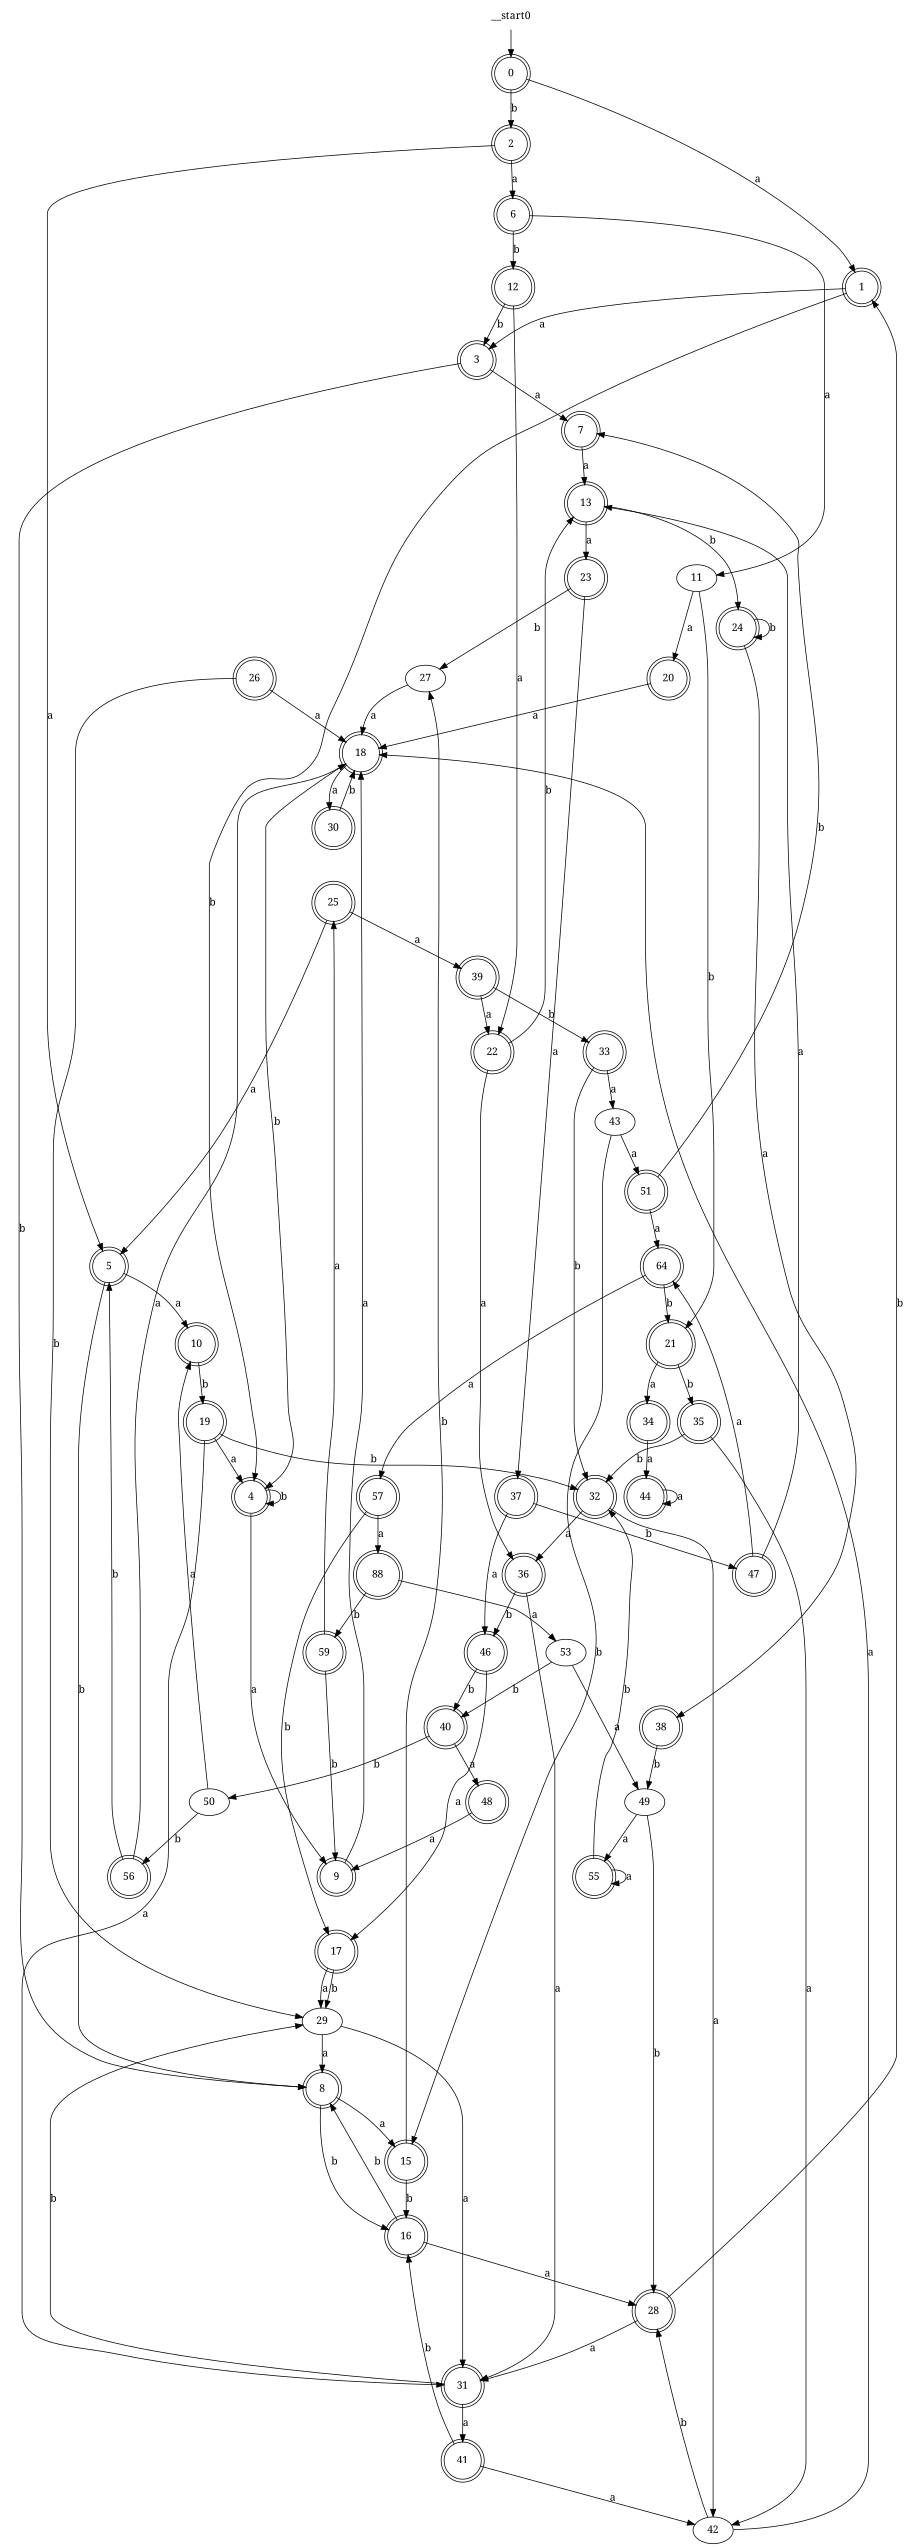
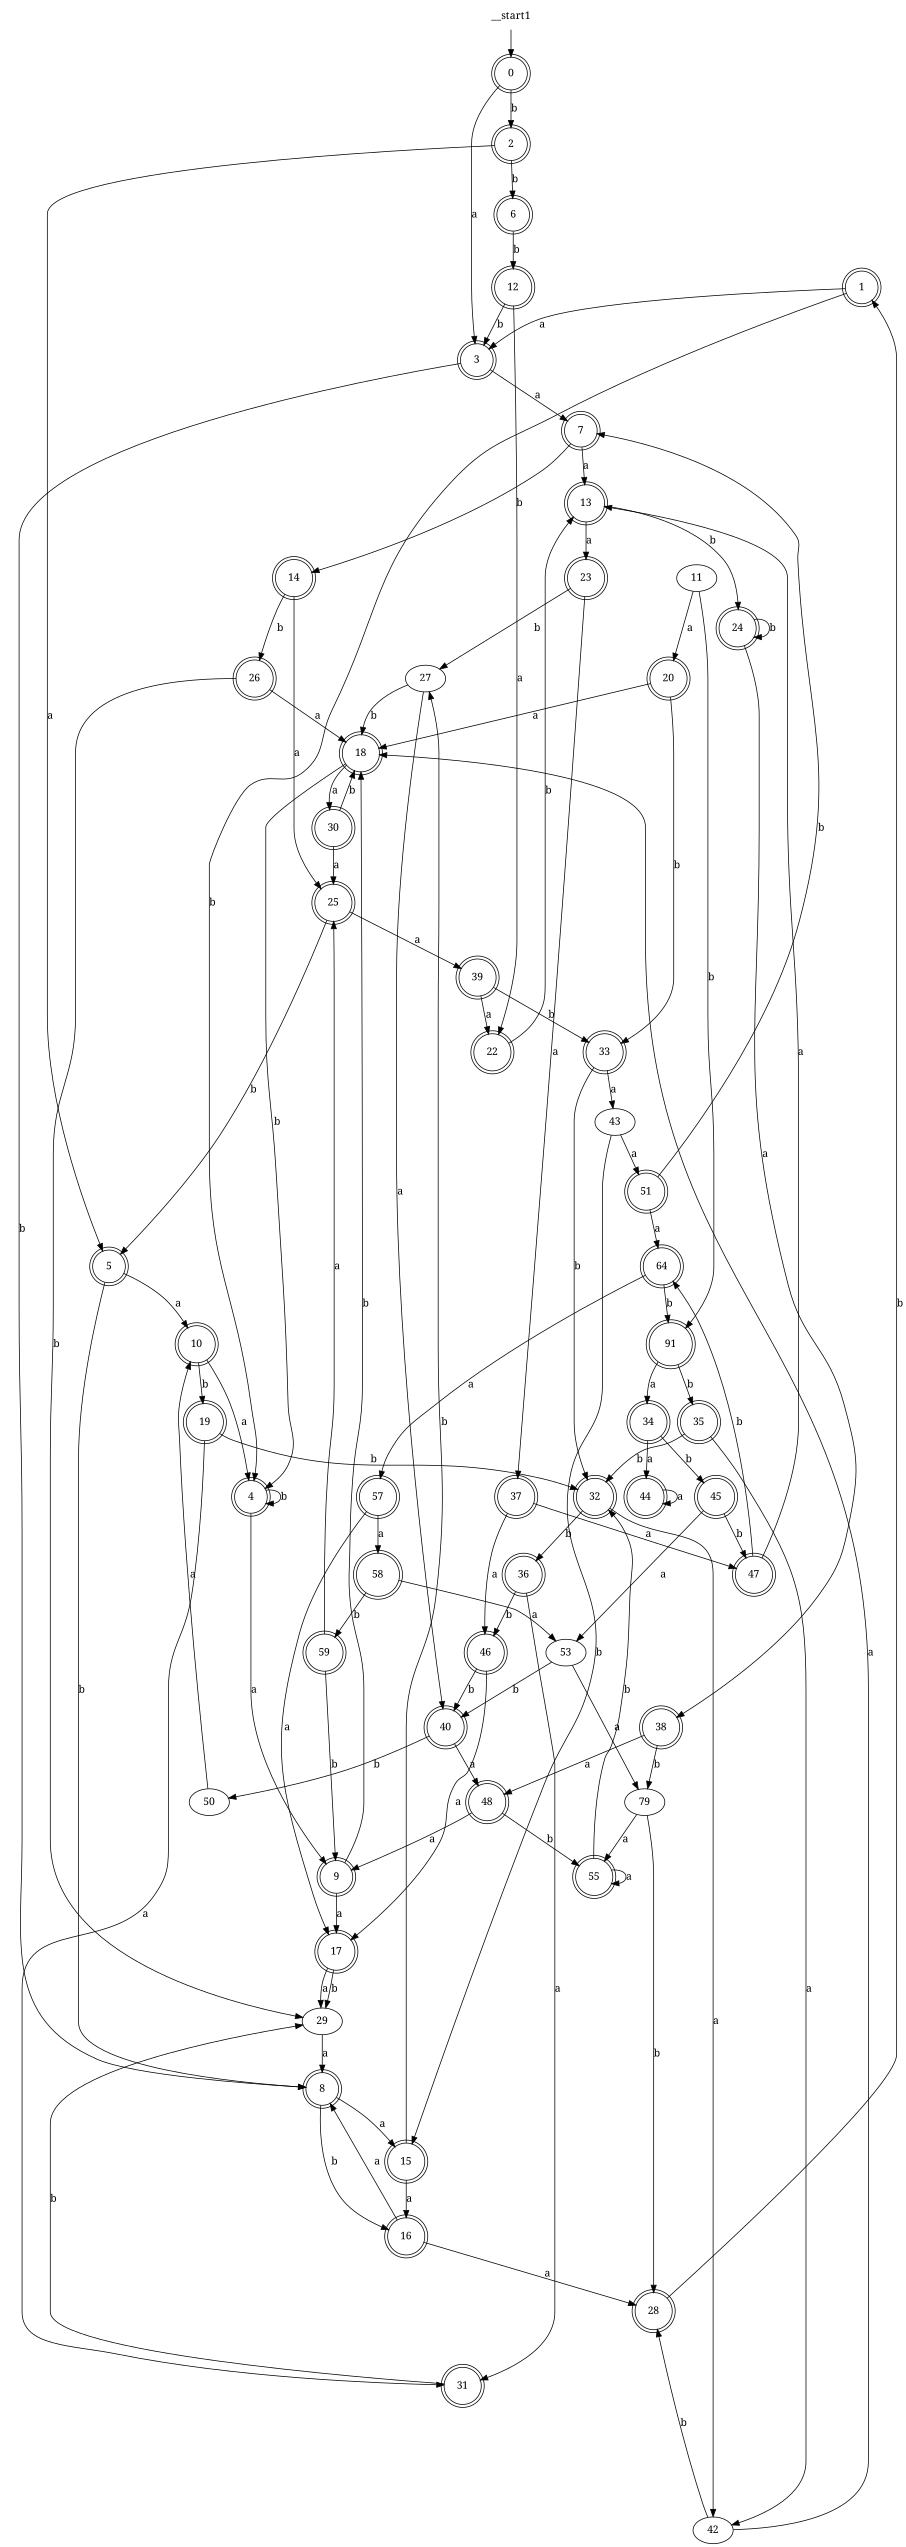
(511, 16) -> (511, 16)
(701, 153) -> (472, 207)
(515, 179) -> (515, 179)
(825, 321) -> none
none -> (294, 578)
(374, 716) -> (374, 716)
none -> (333, 862)
none -> (674, 878)
(254, 1090) -> (254, 1090)
none -> (397, 1197)
(366, 1304) -> (366, 1304)
(481, 1314) -> none
(671, 1344) -> (671, 1344)
(739, 1422) -> (739, 1422)
(226, 1457) -> (234, 1414)
none -> (716, 1497)
(569, 1534) -> (569, 1534)
(649, 1534) -> (649, 1534)
(378, 1575) -> (378, 1575)
(288, 1727) -> (288, 1727)
none -> (577, 1763)
(645, 1802) -> (645, 1802)
none -> (538, 1837)
(129, 1877) -> none
none -> (336, 1910)
(463, 2158) -> none
(378, 2162) -> (378, 2162)
(410, 2199) -> (410, 2199)
(565, 2354) -> none
(463, 2461) -> none
